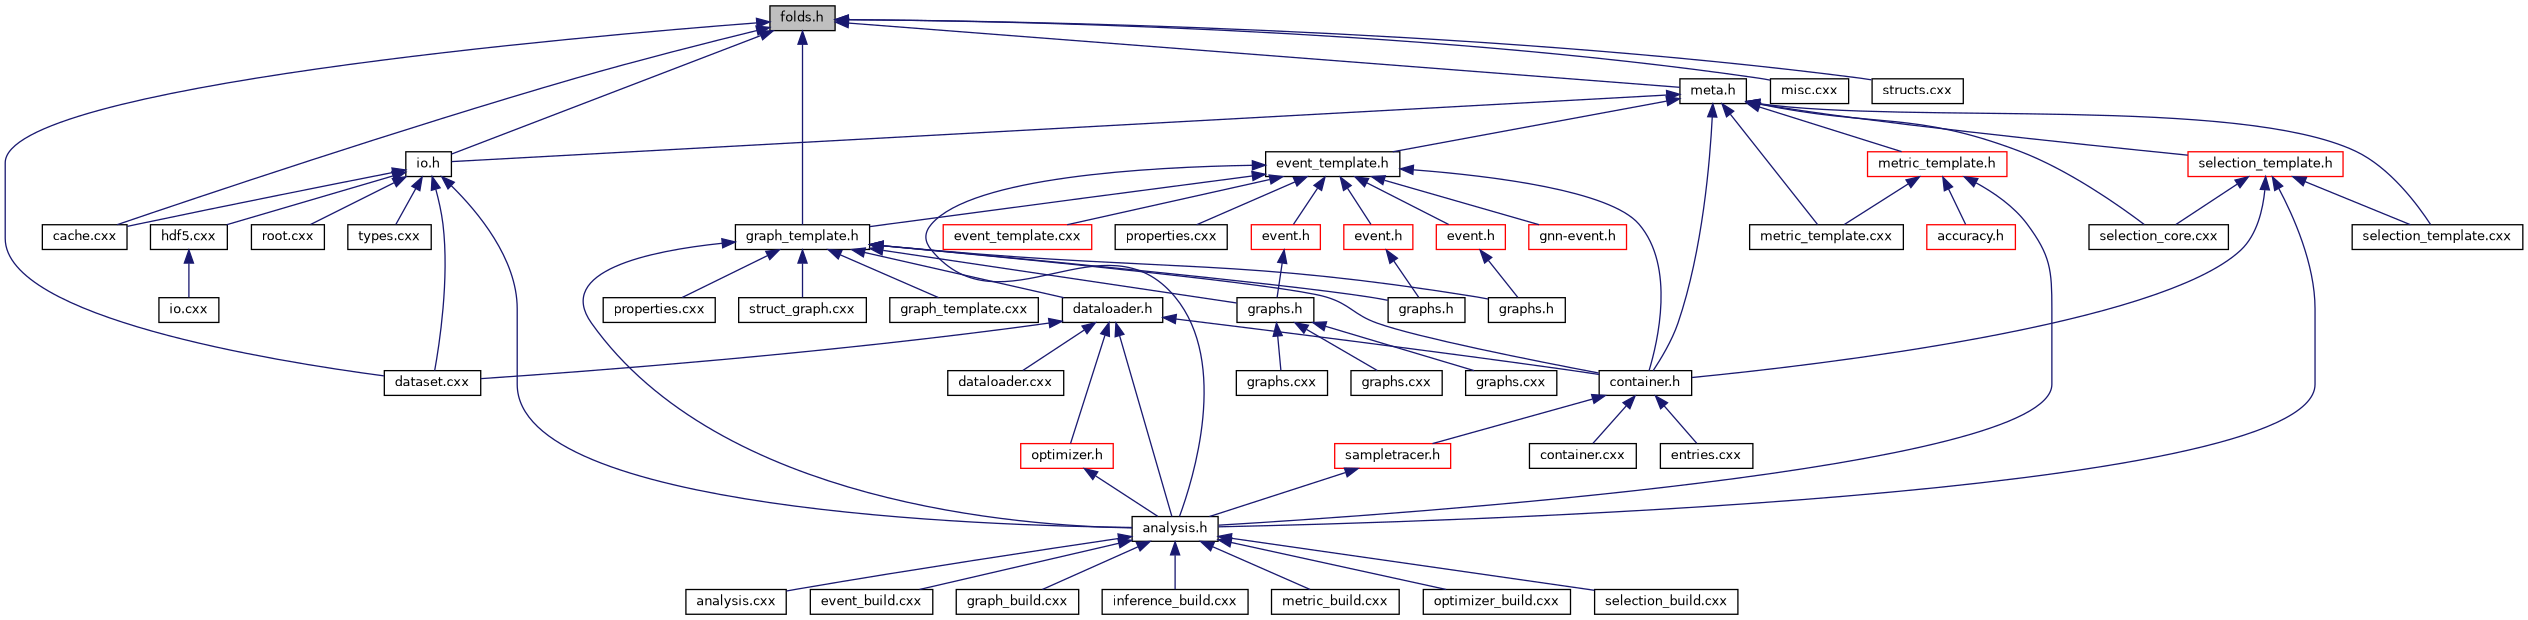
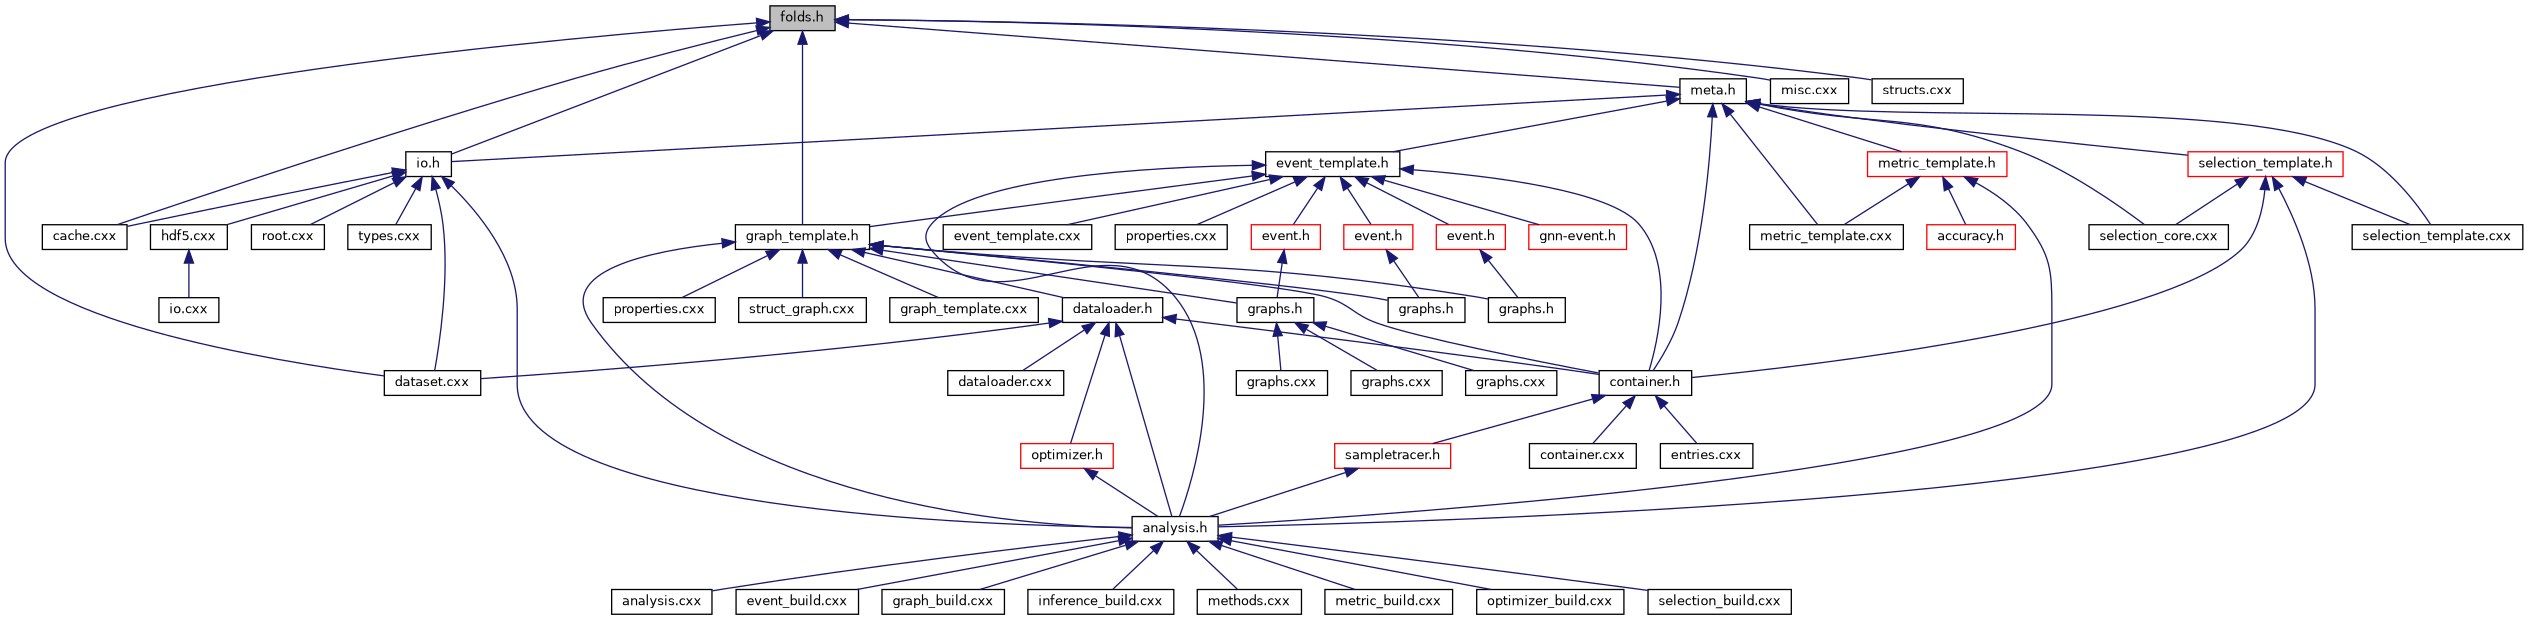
(1017, 237) -> (1017, 237)
none -> (1249, 602)
